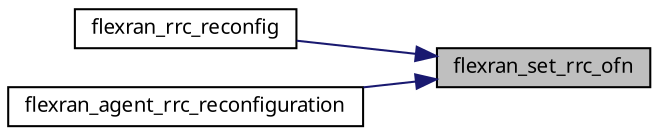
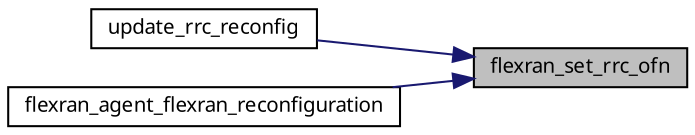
(186, 29) -> (204, 29)
(186, 107) -> (204, 107)
